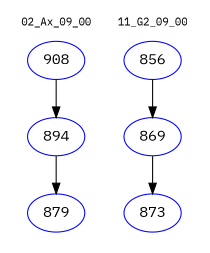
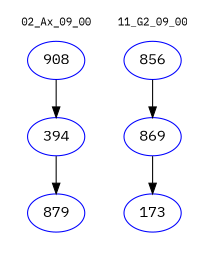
(56, 137) -> (56, 137)
(153, 213) -> (153, 213)
